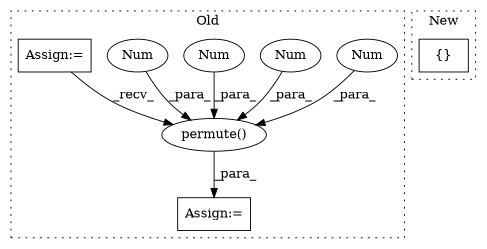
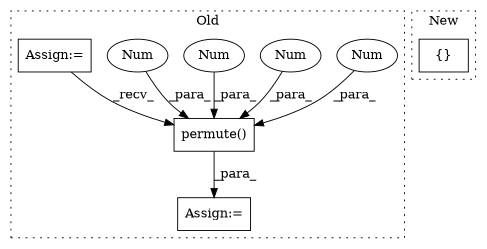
(214, 135) -> (214, 135)
